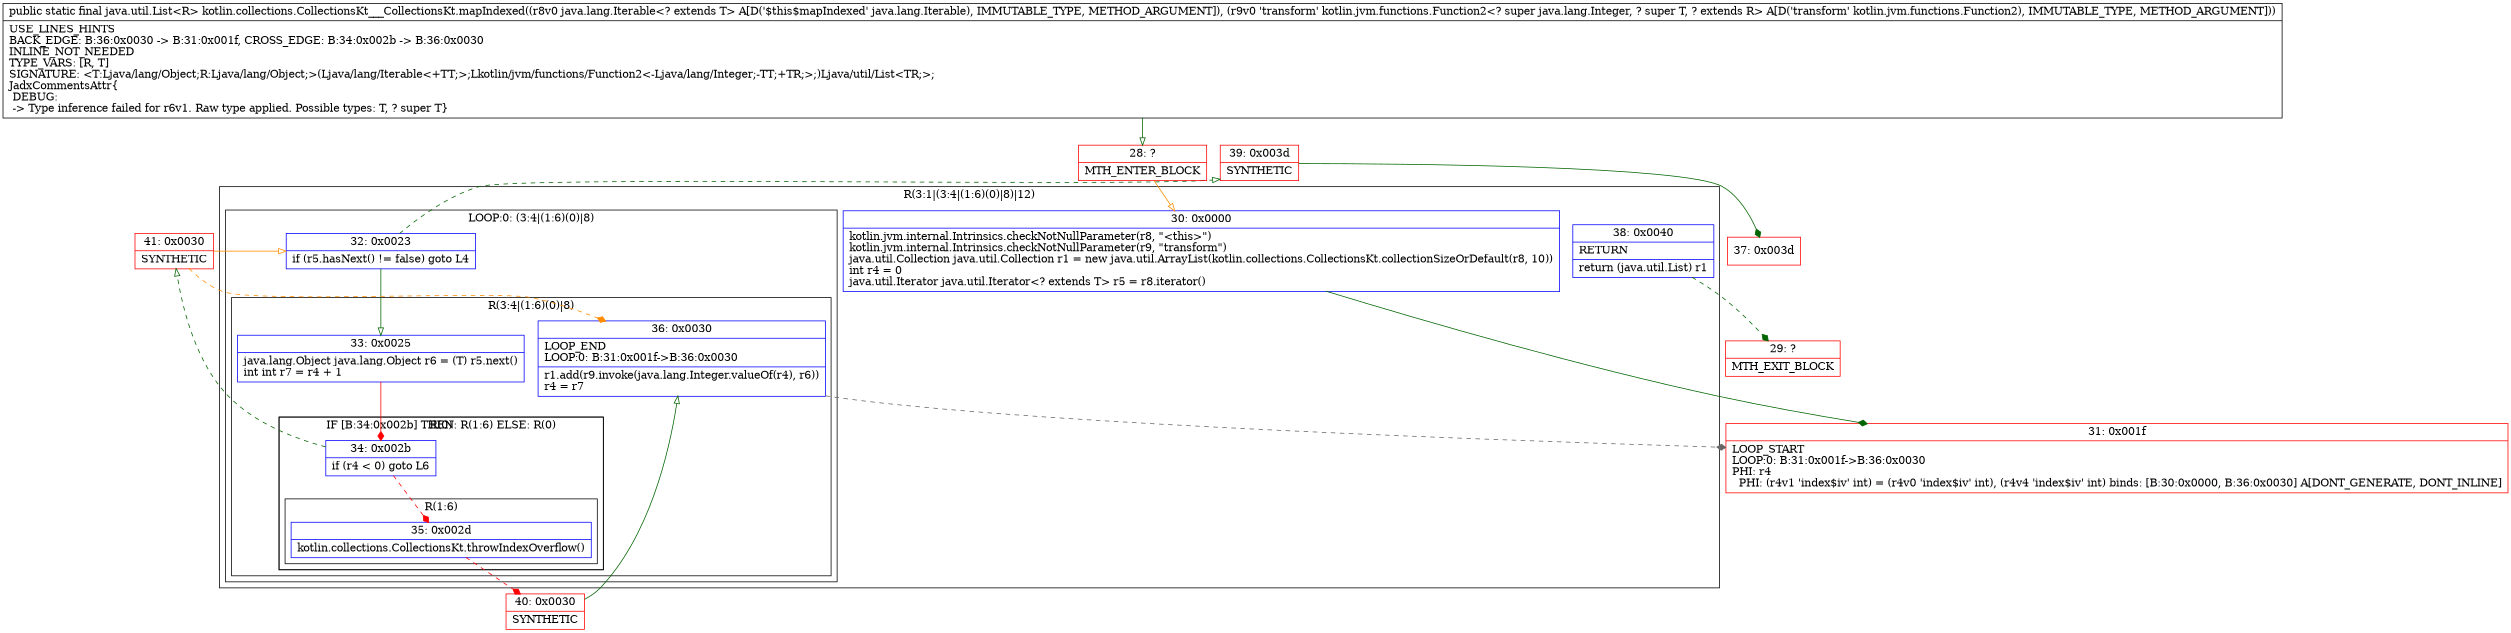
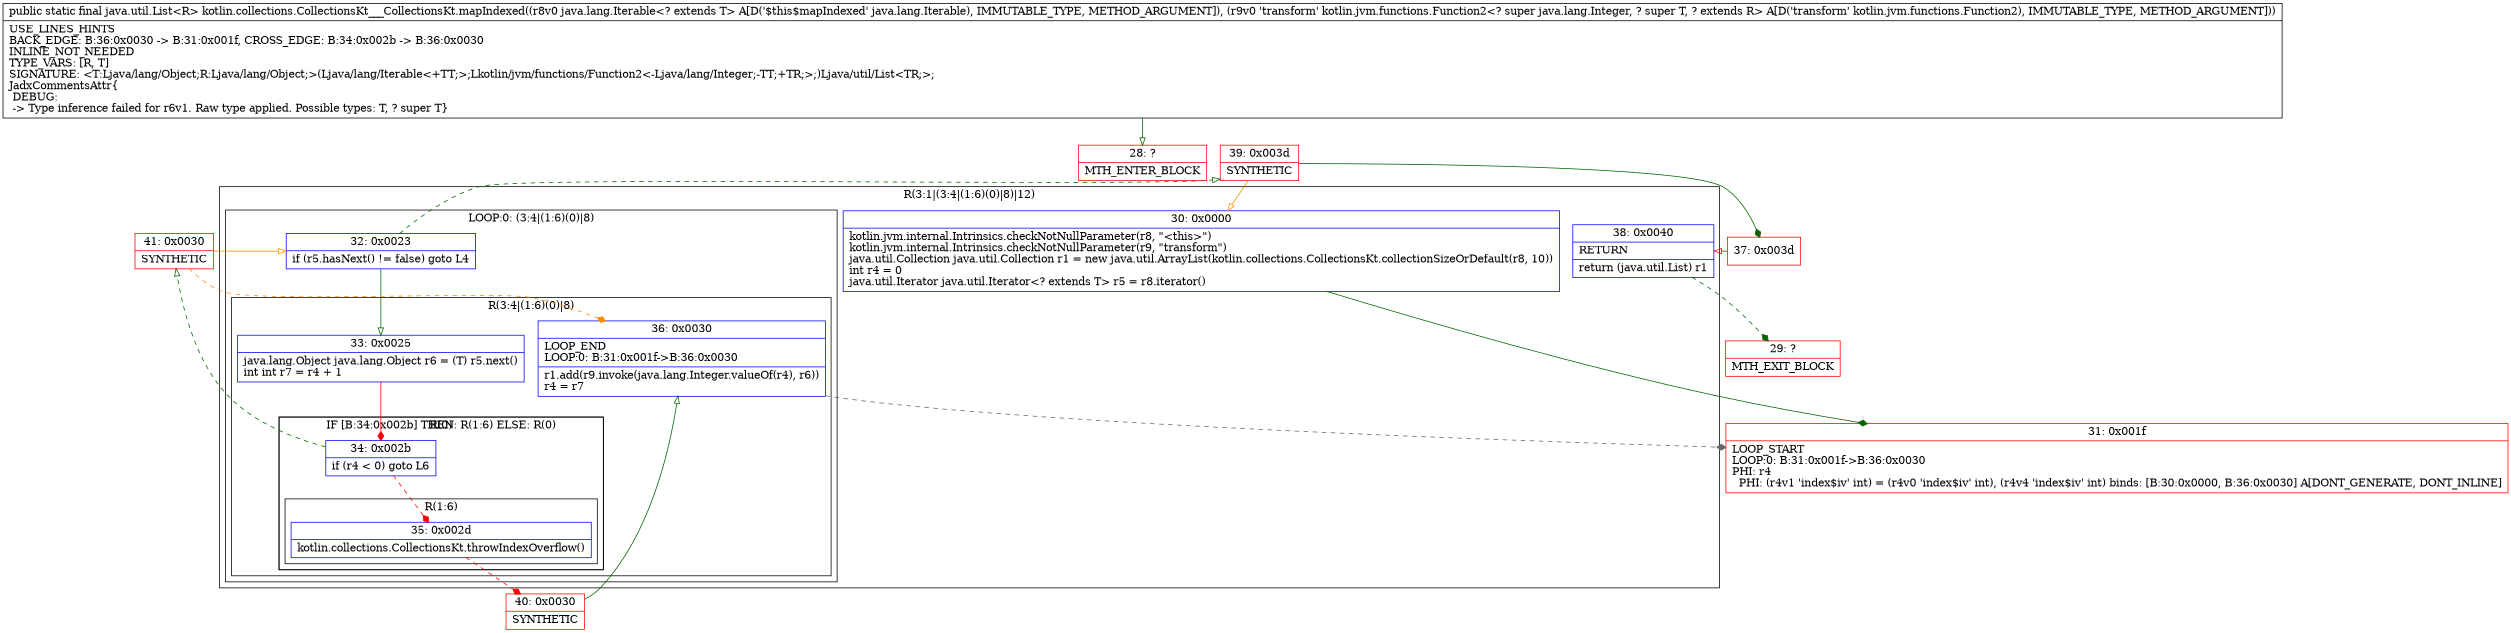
(1162, 193) -> (1240, 193)
none -> (1724, 251)
